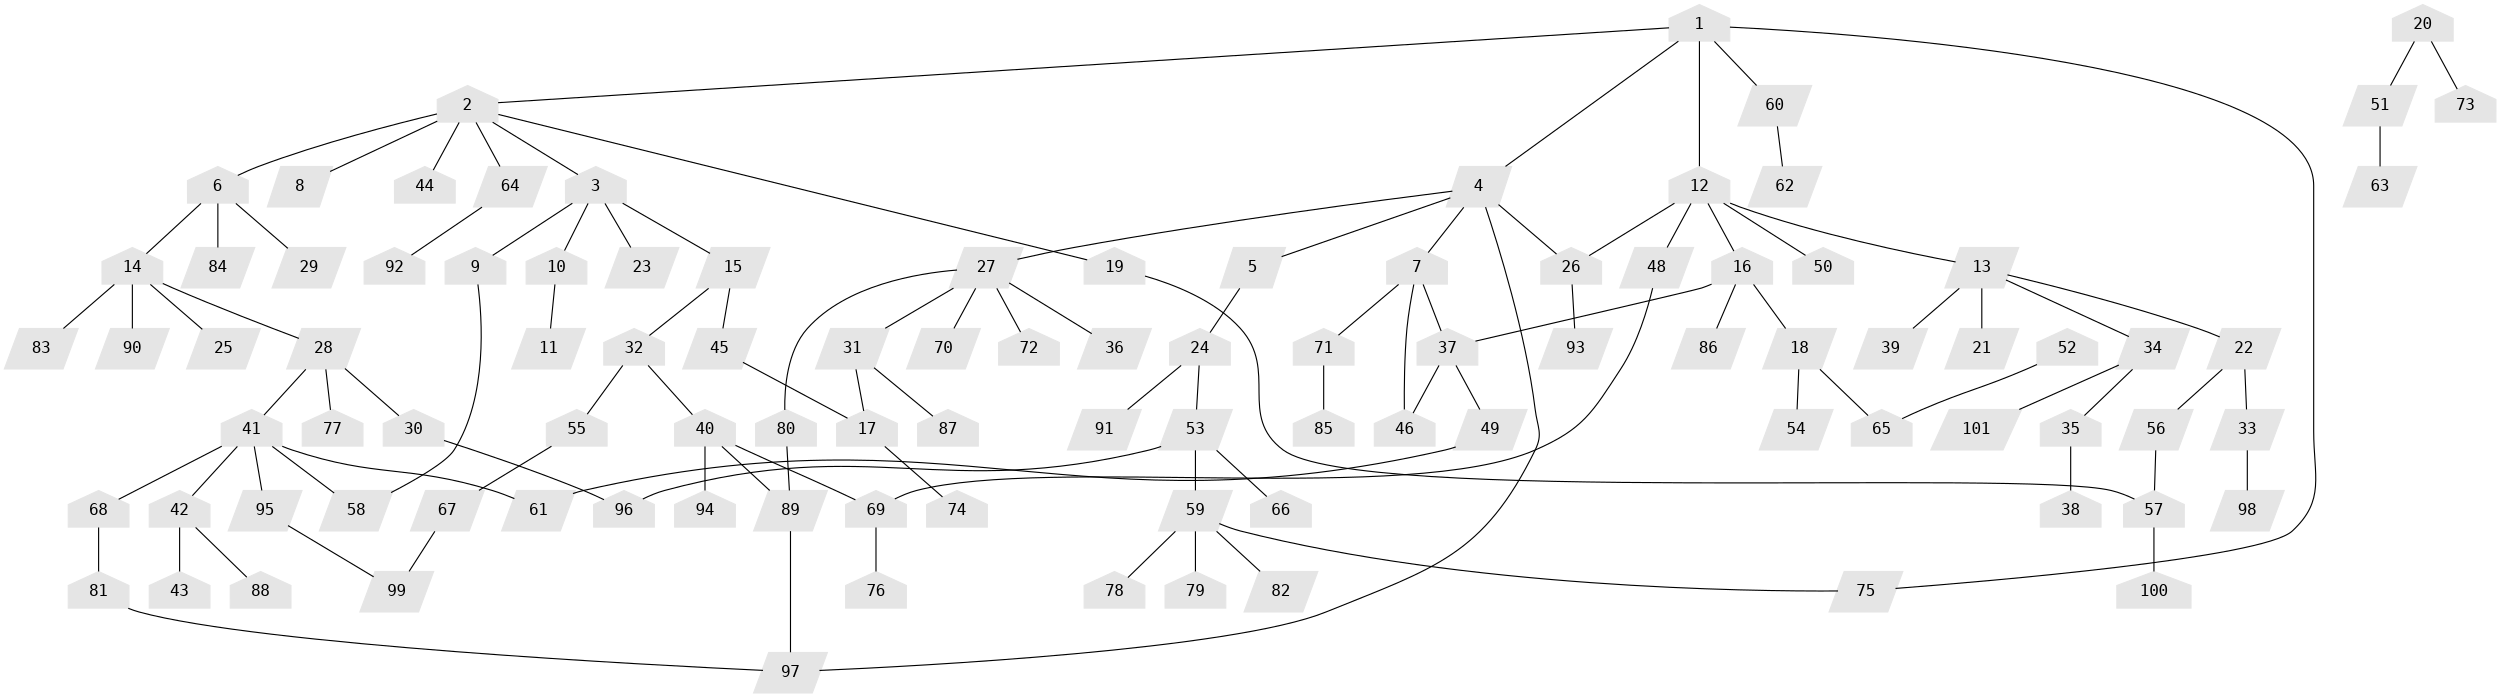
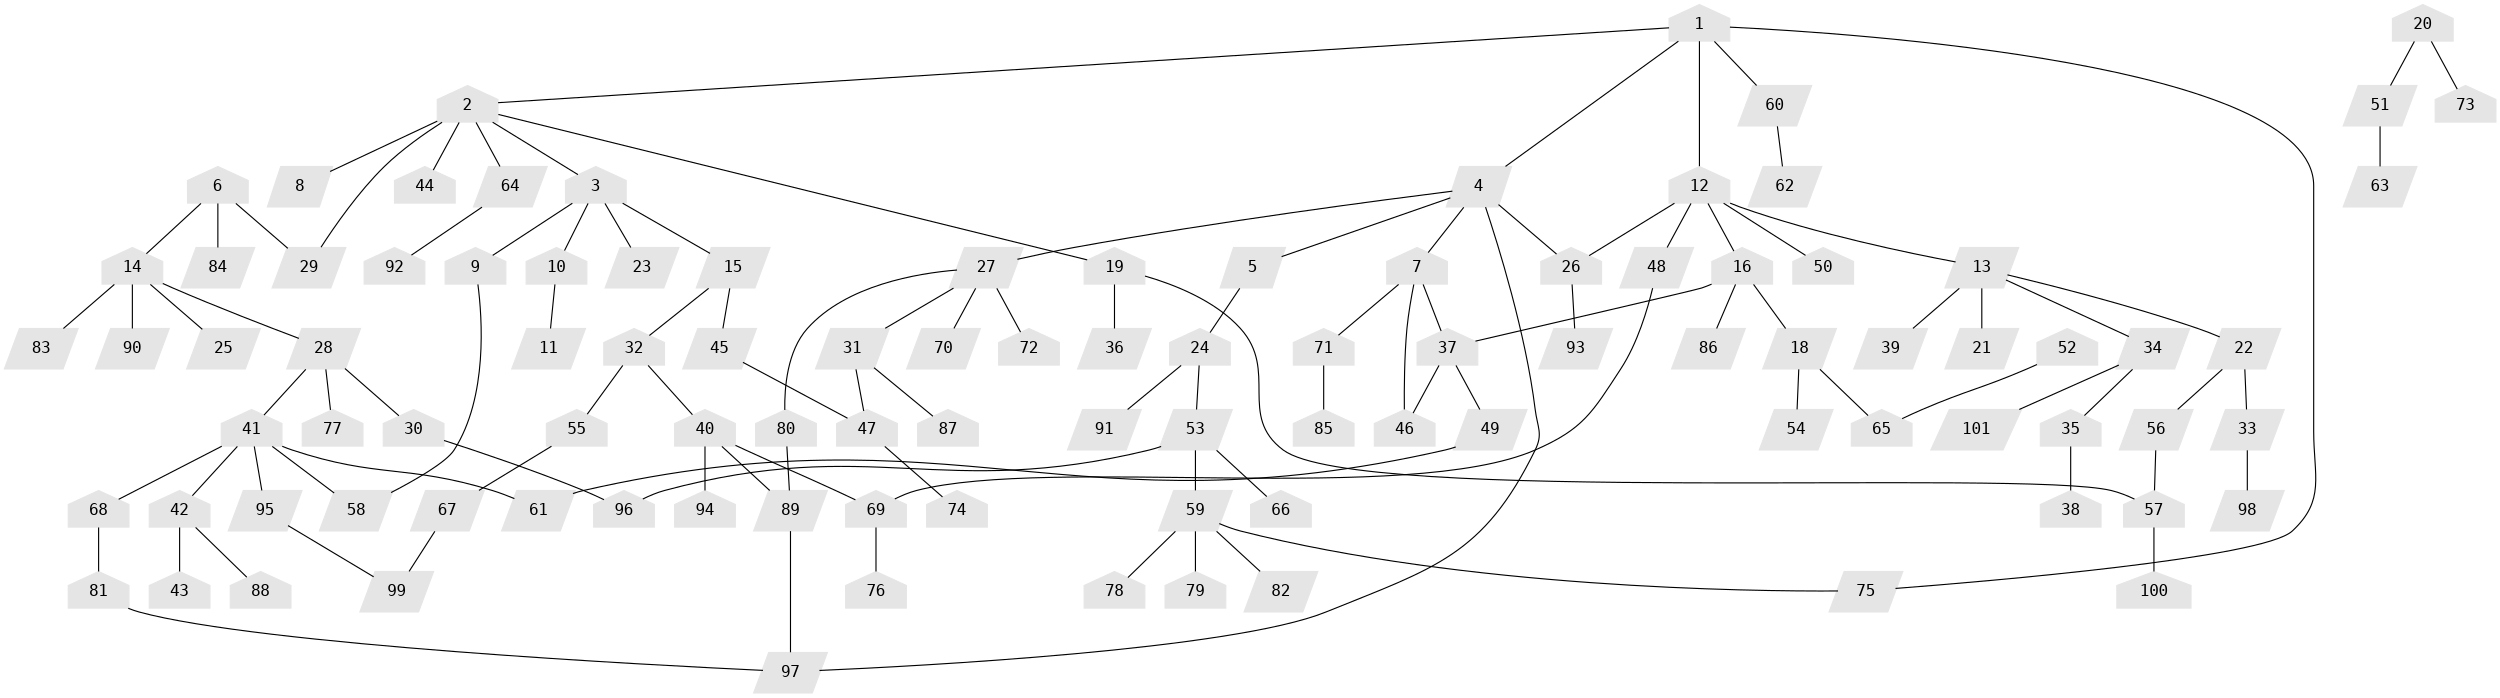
(336, 141) -> (374, 177)
(1050, 308) -> (1114, 306)
(867, 430) -> (867, 430)
